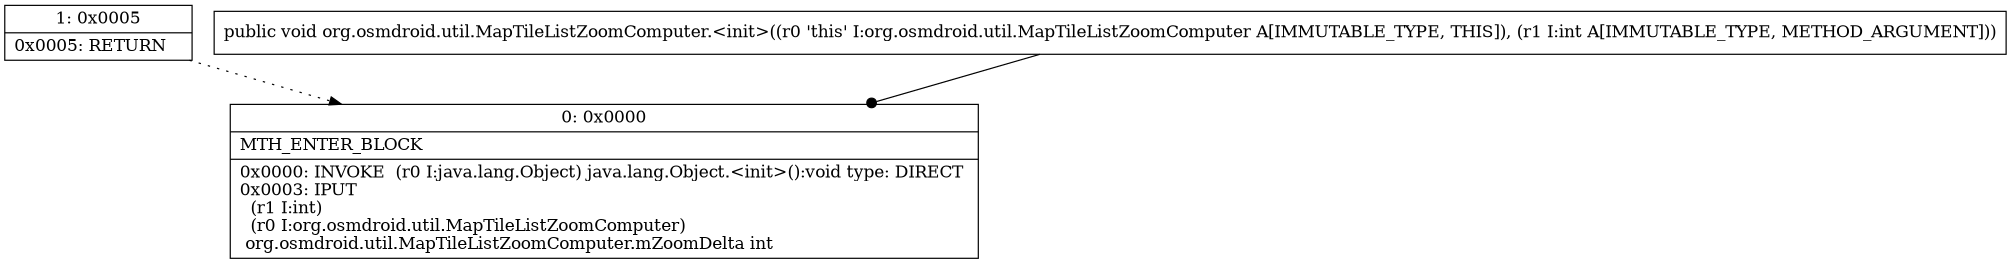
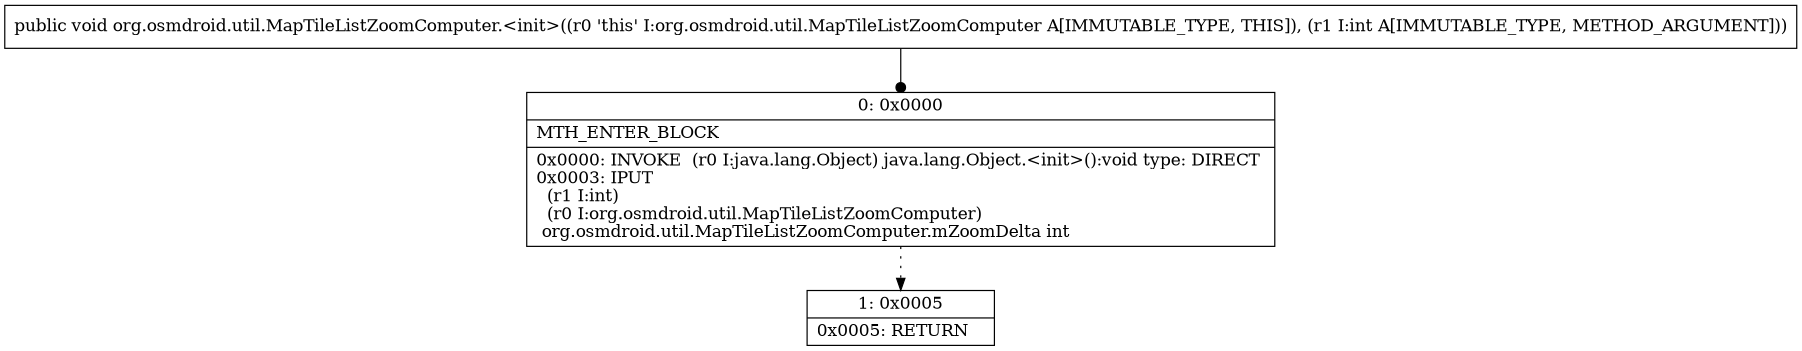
(260, 81) -> (901, 262)
